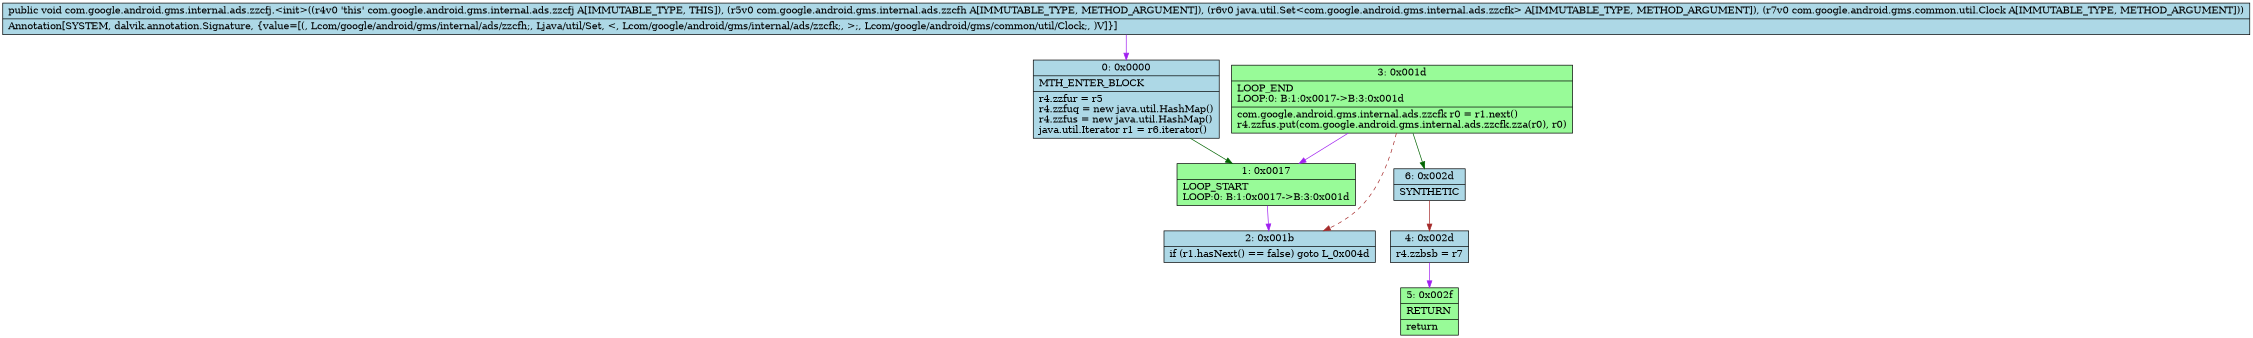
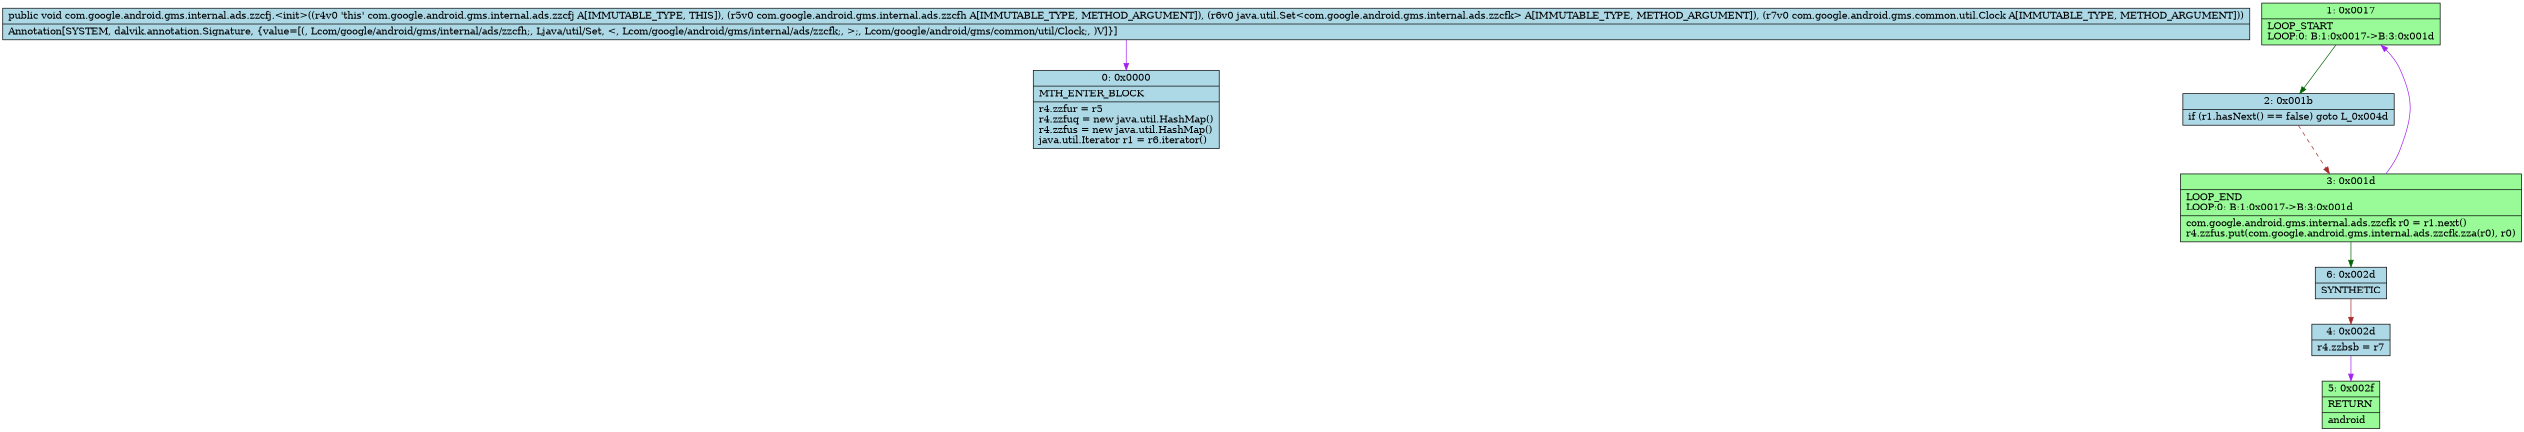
(1208, 149) -> none
(1375, 189) -> (2312, 147)
(1268, 215) -> (2320, 67)
(1422, 327) -> (2346, 420)
